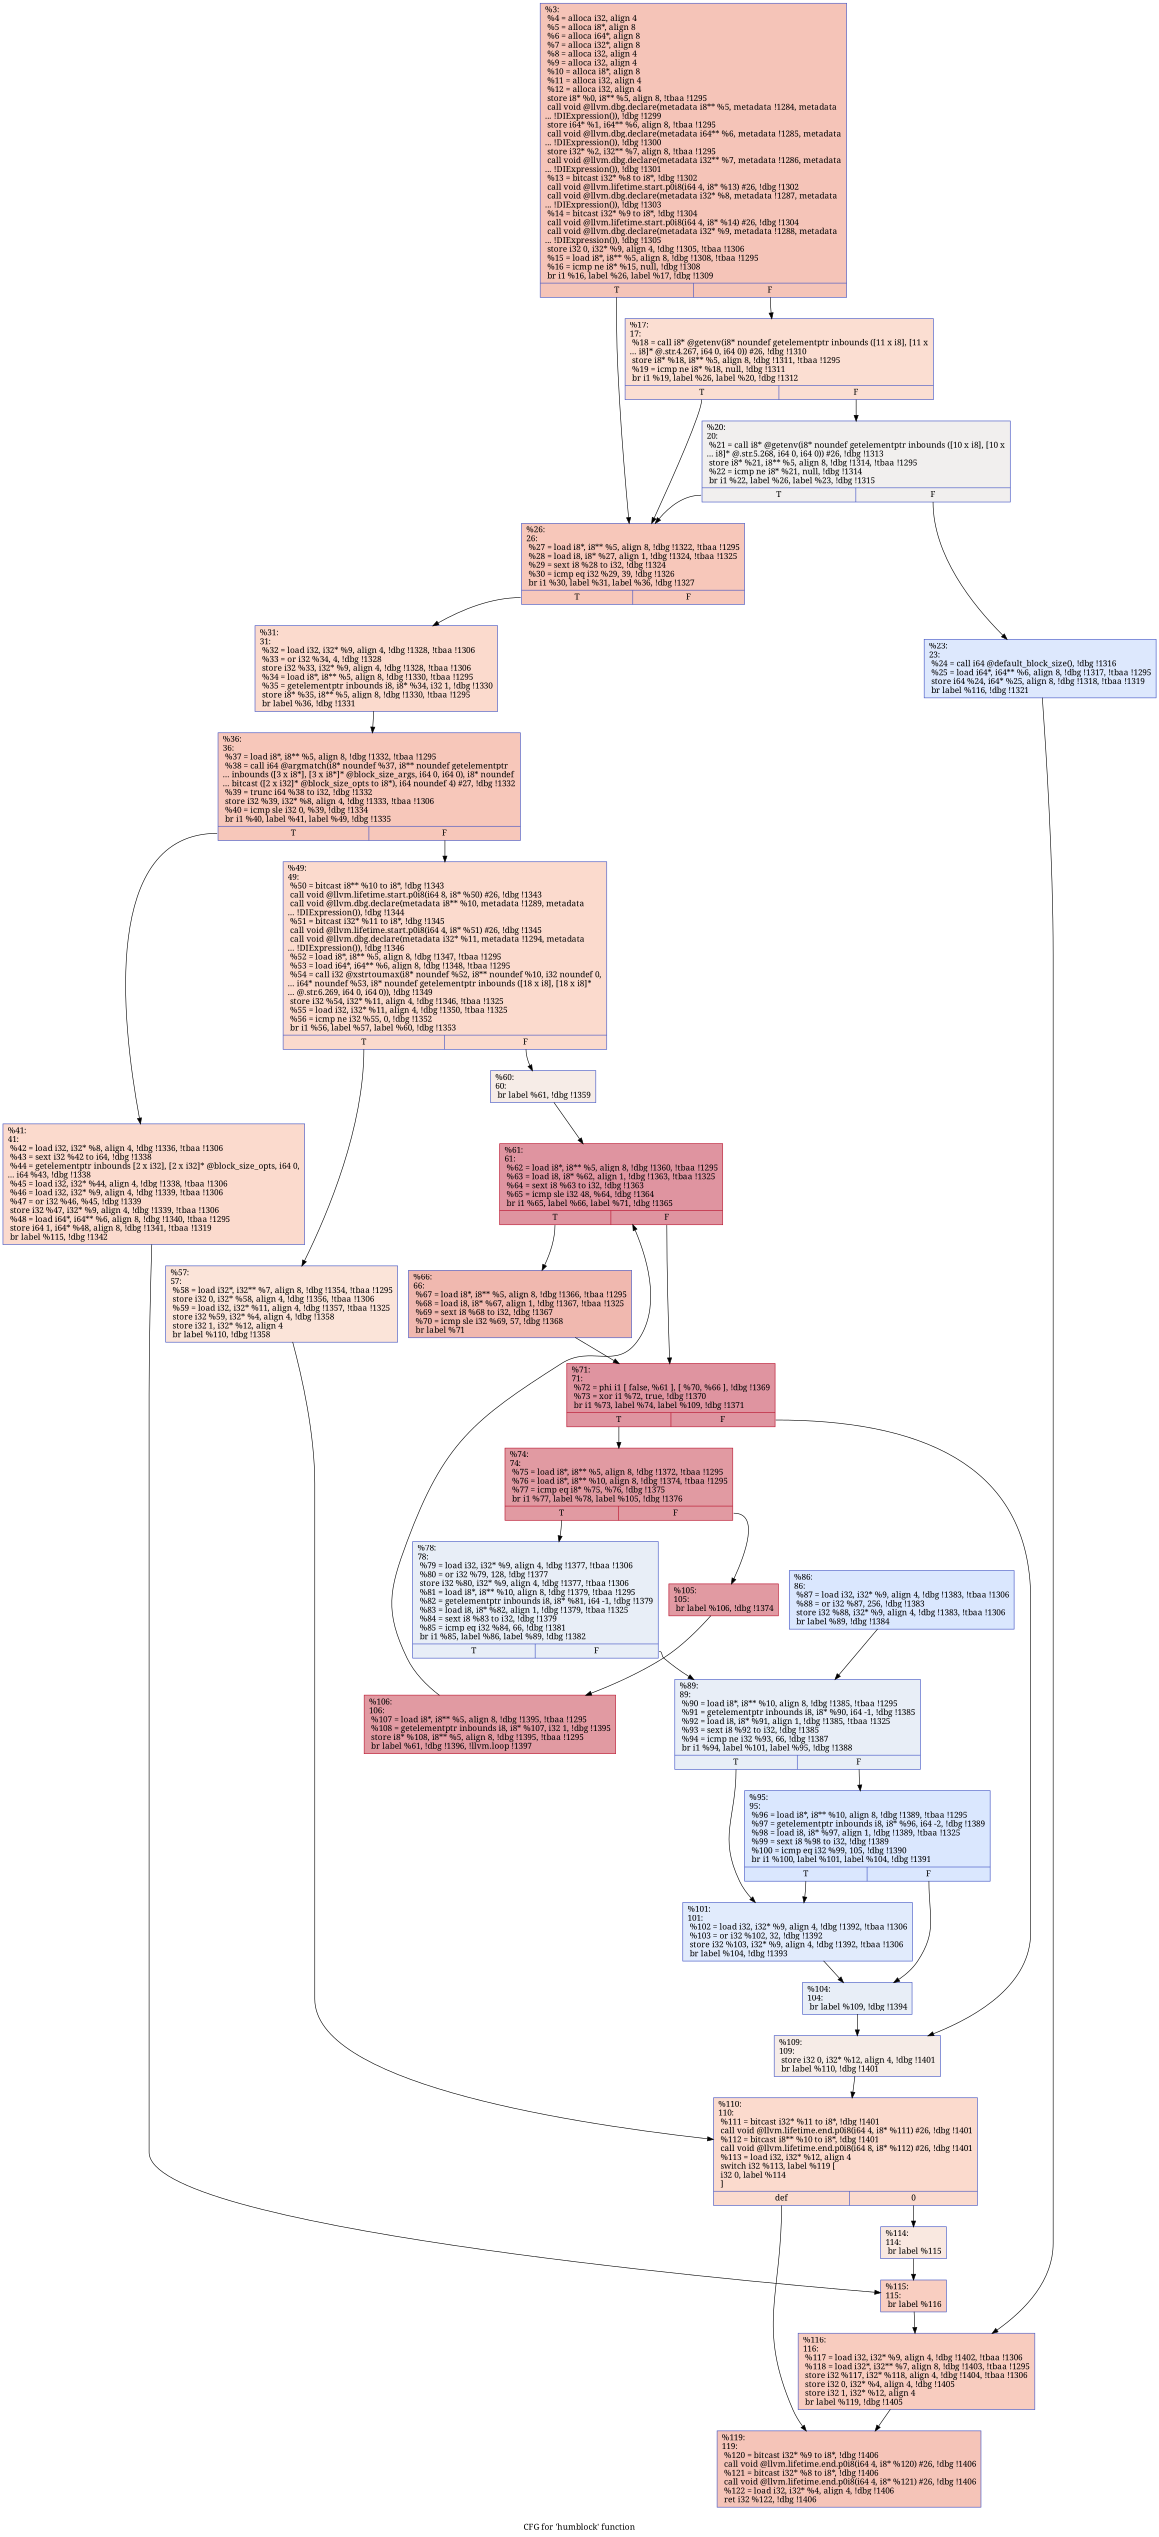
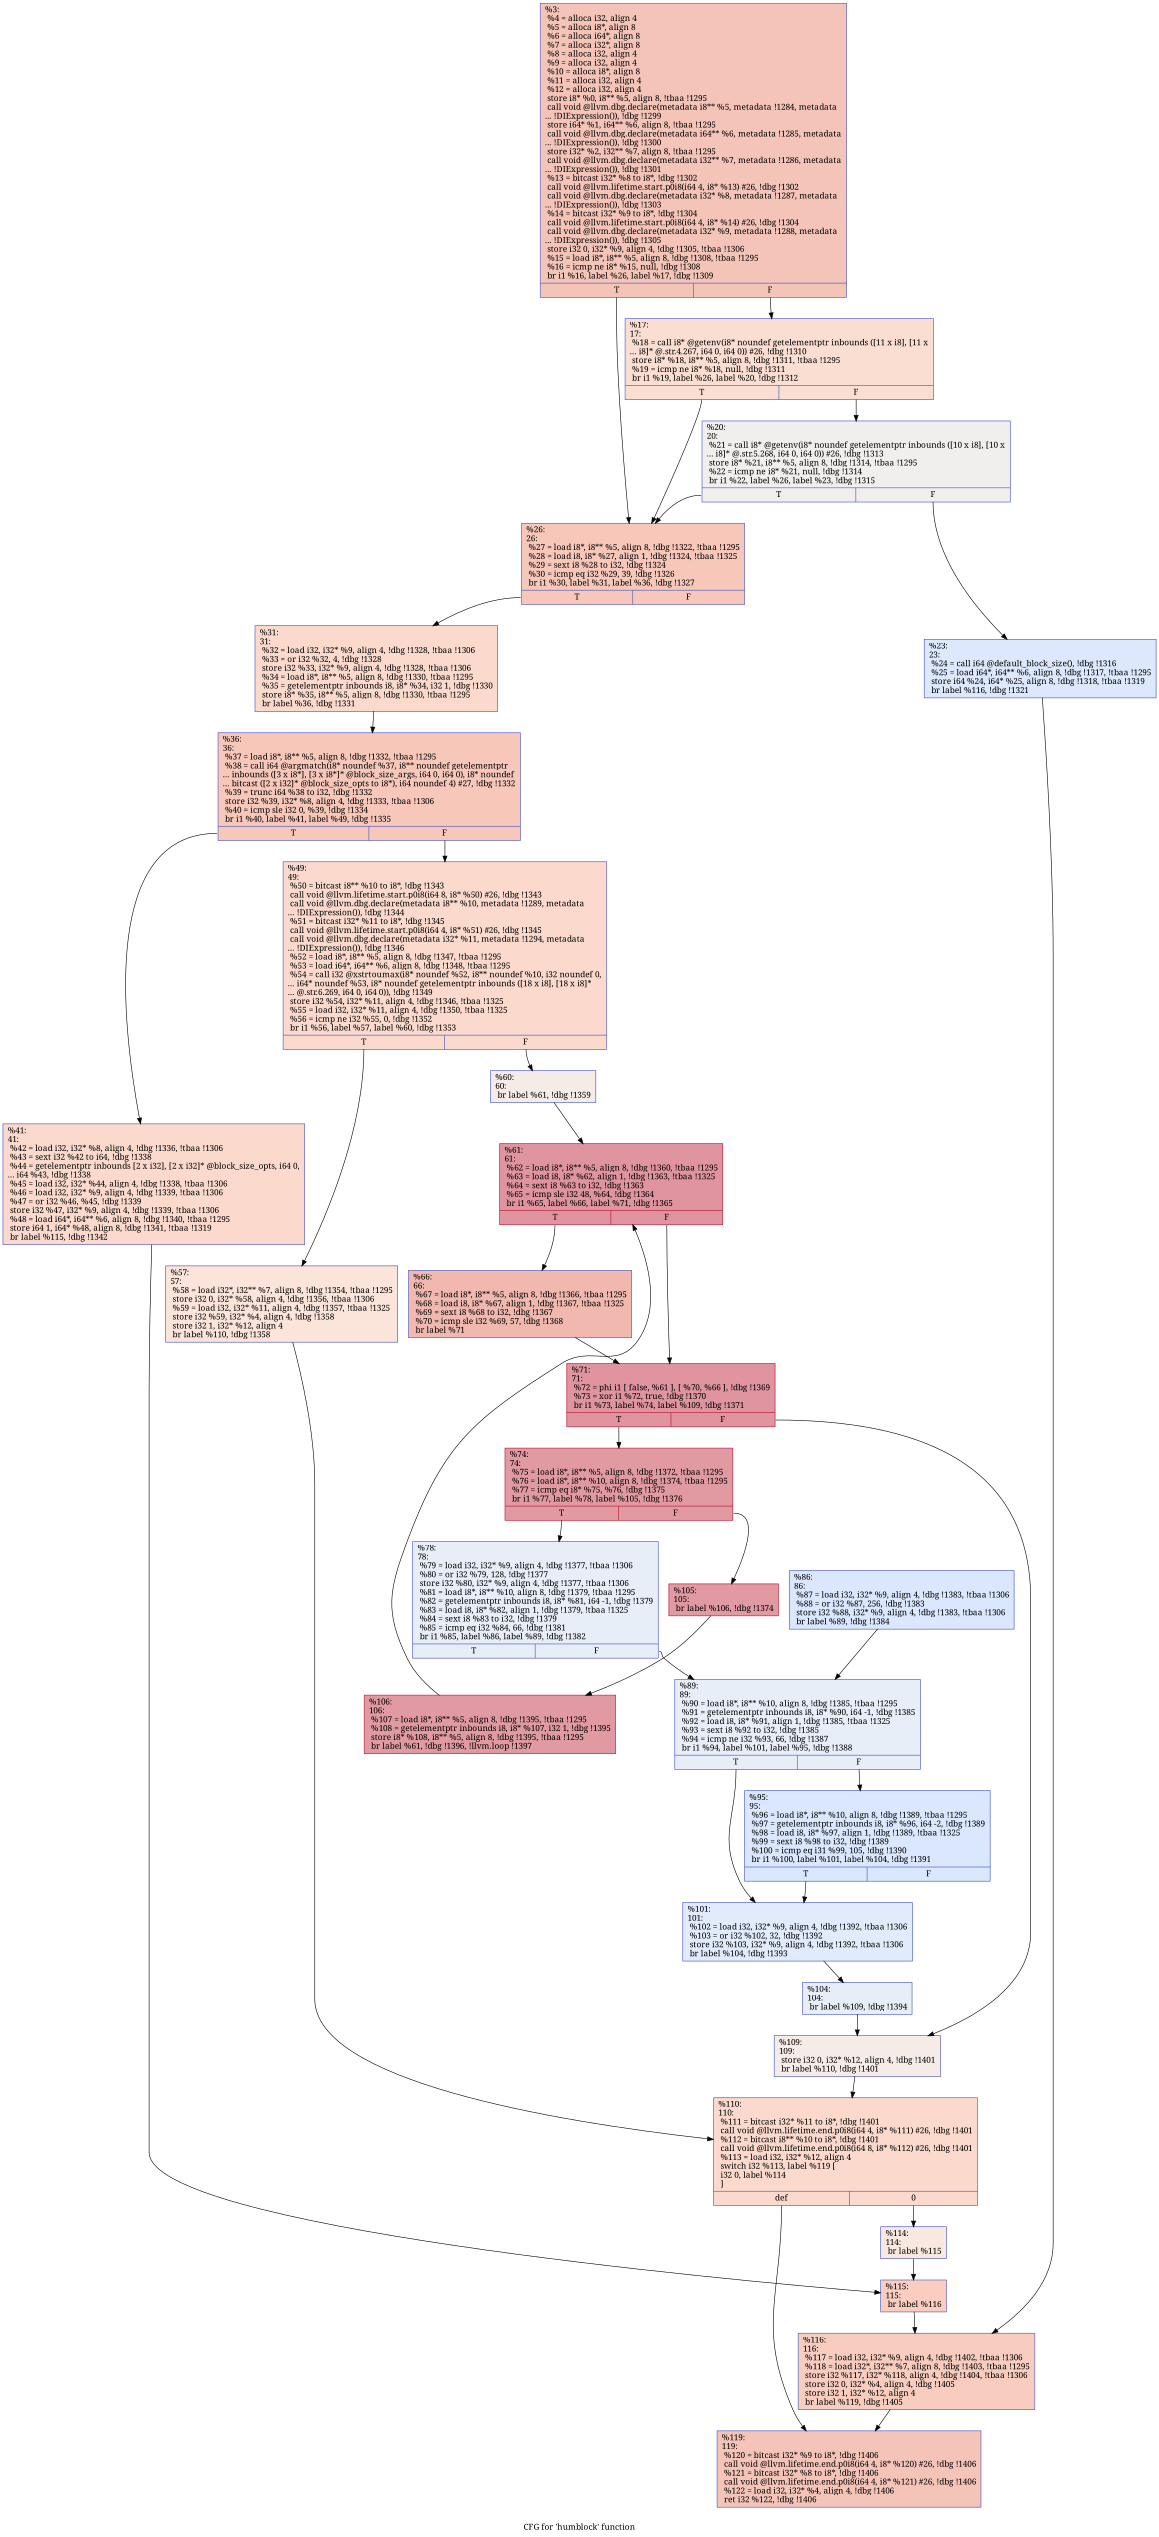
(321, 659) -> (321, 659)
(828, 1851) -> (828, 1851)
(929, 1936) -> none
